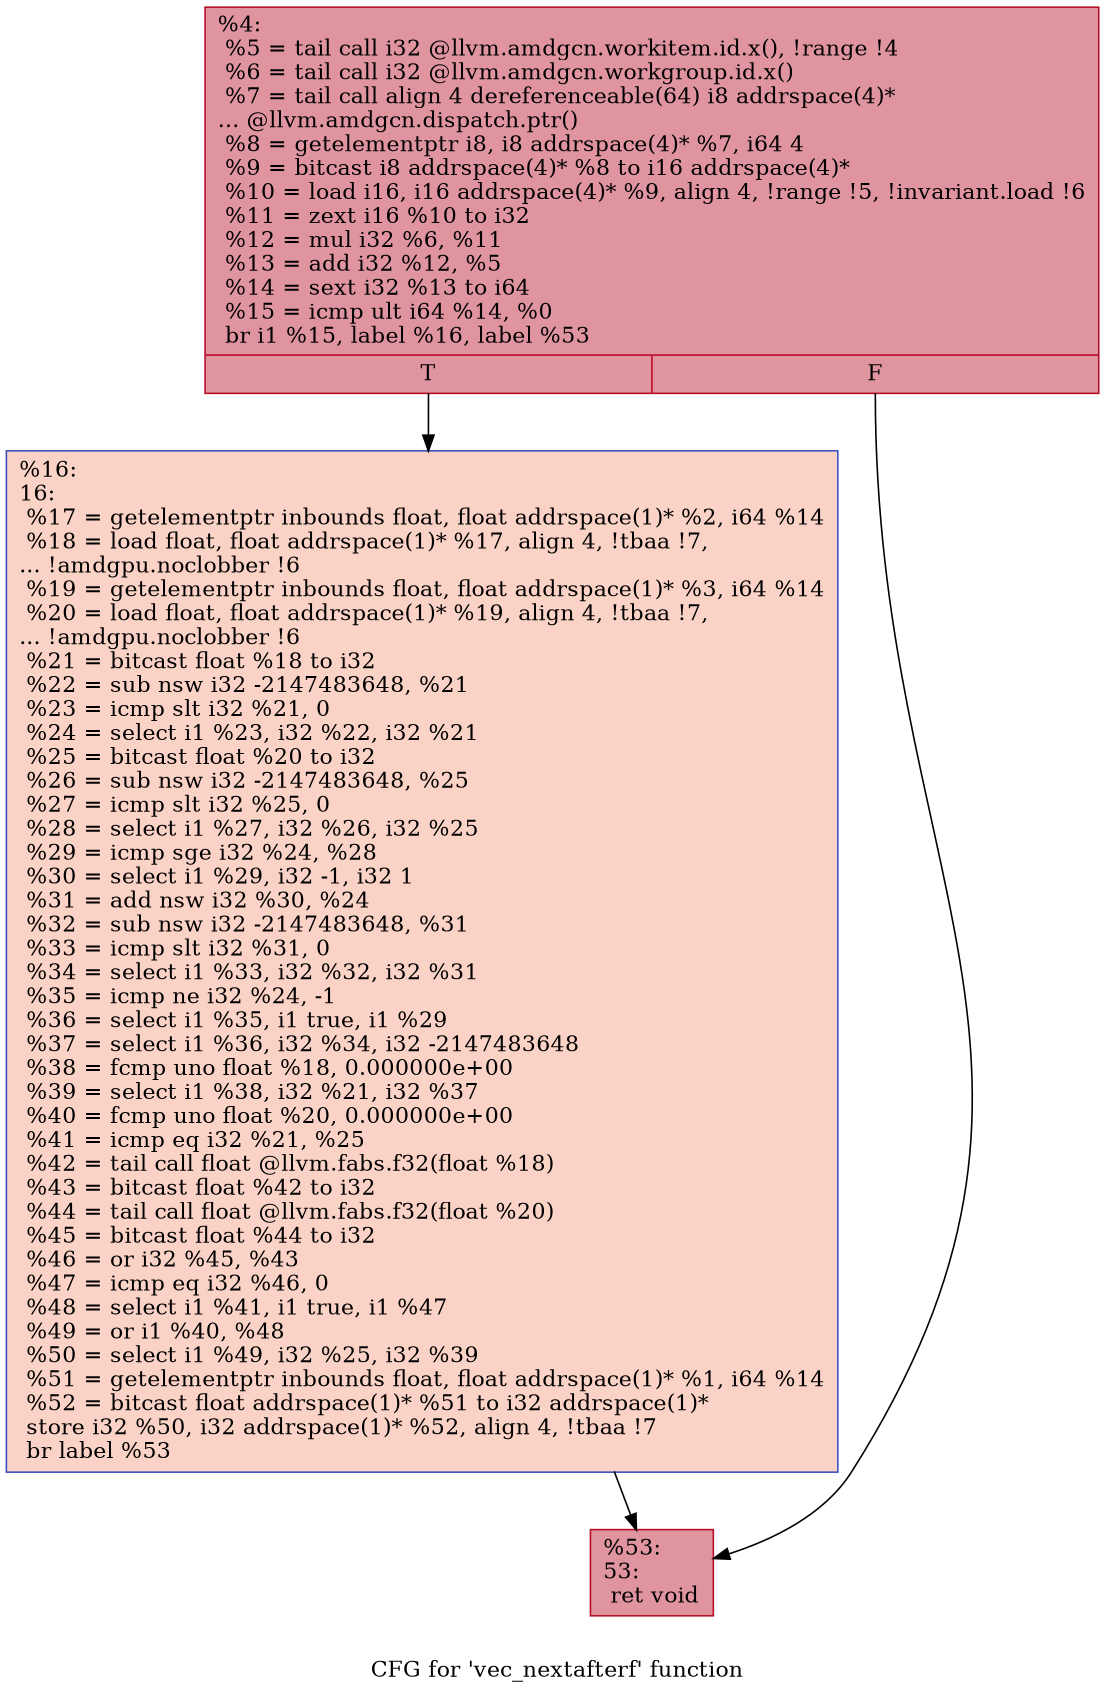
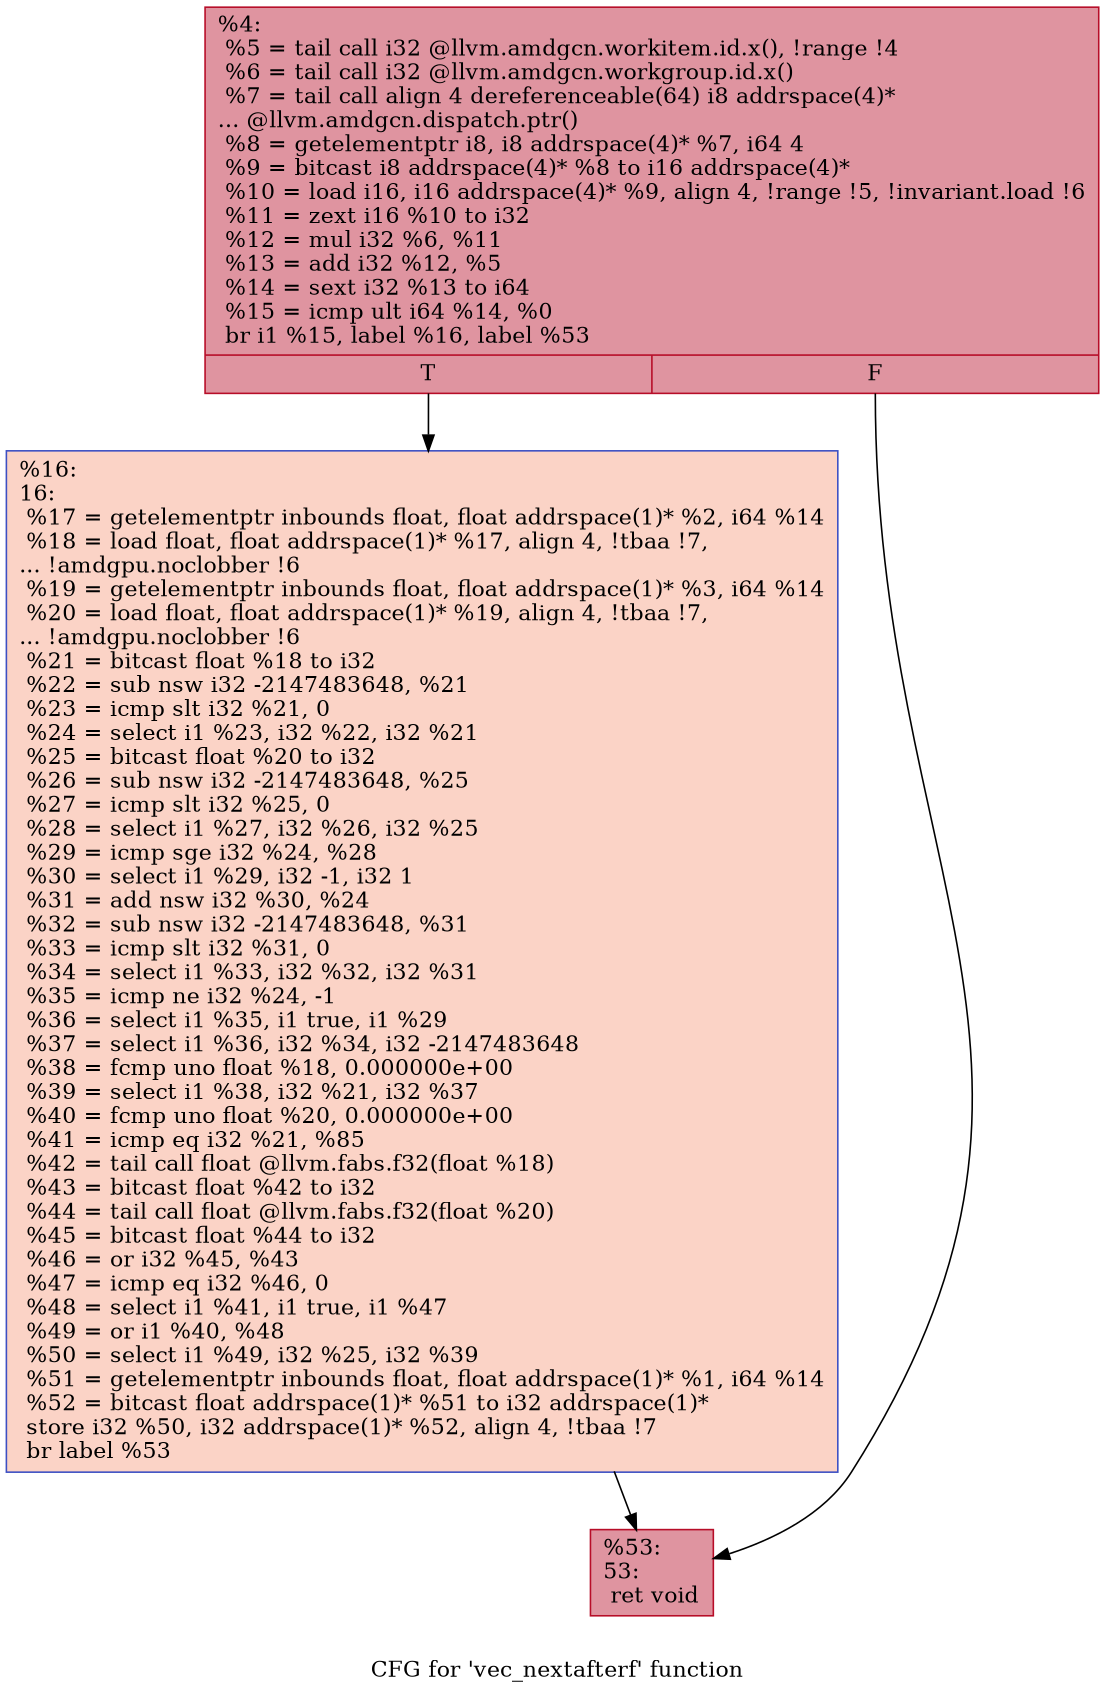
(192, 1140) -> (192, 1140)
